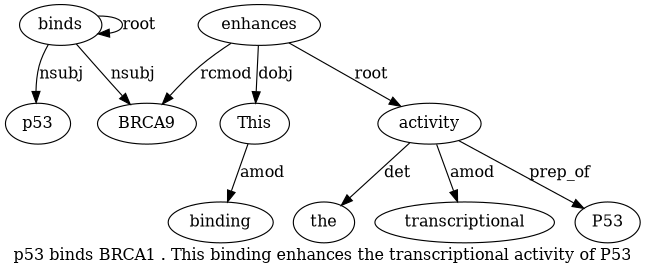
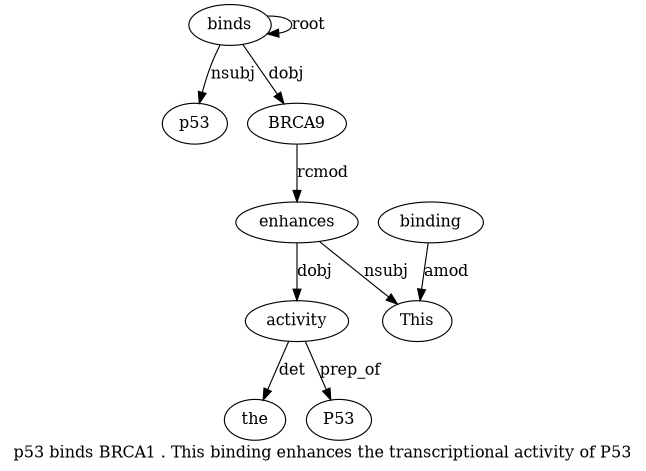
(199, 67) -> (297, 167)
(133, 74) -> (286, 74)
(276, 74) -> (387, 272)
(372, 74) -> (315, 272)
(240, 167) -> (425, 266)
(465, 222) -> none
